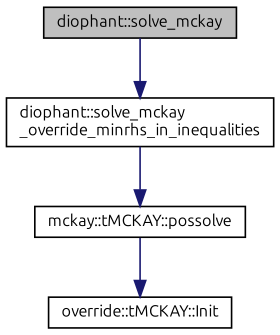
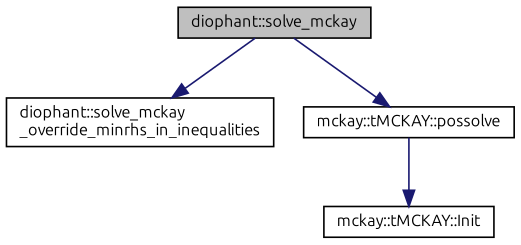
(140, 168) -> (335, 68)
(140, 313) -> (409, 222)
